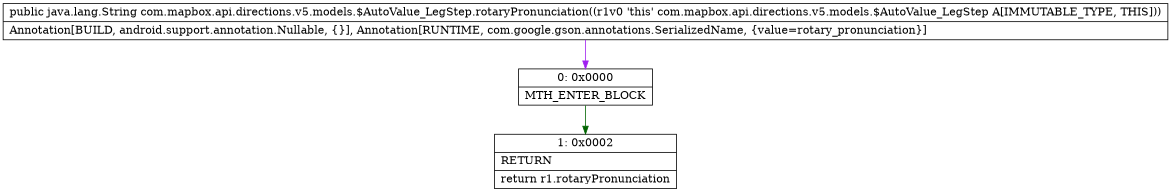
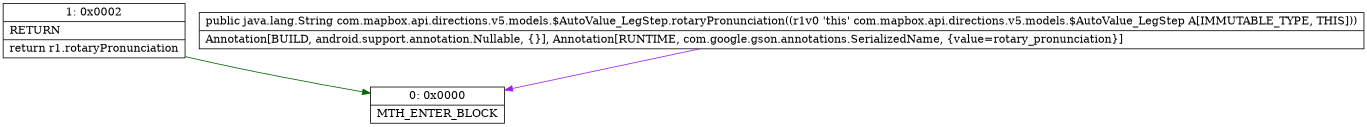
(586, 116) -> (274, 75)
